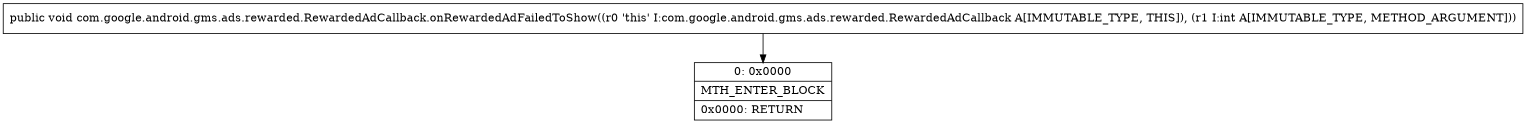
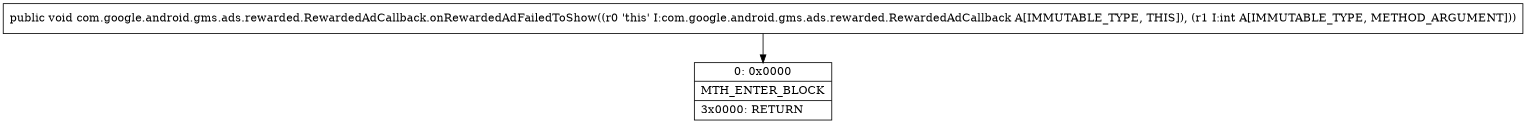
(758, 110) -> (758, 110)
